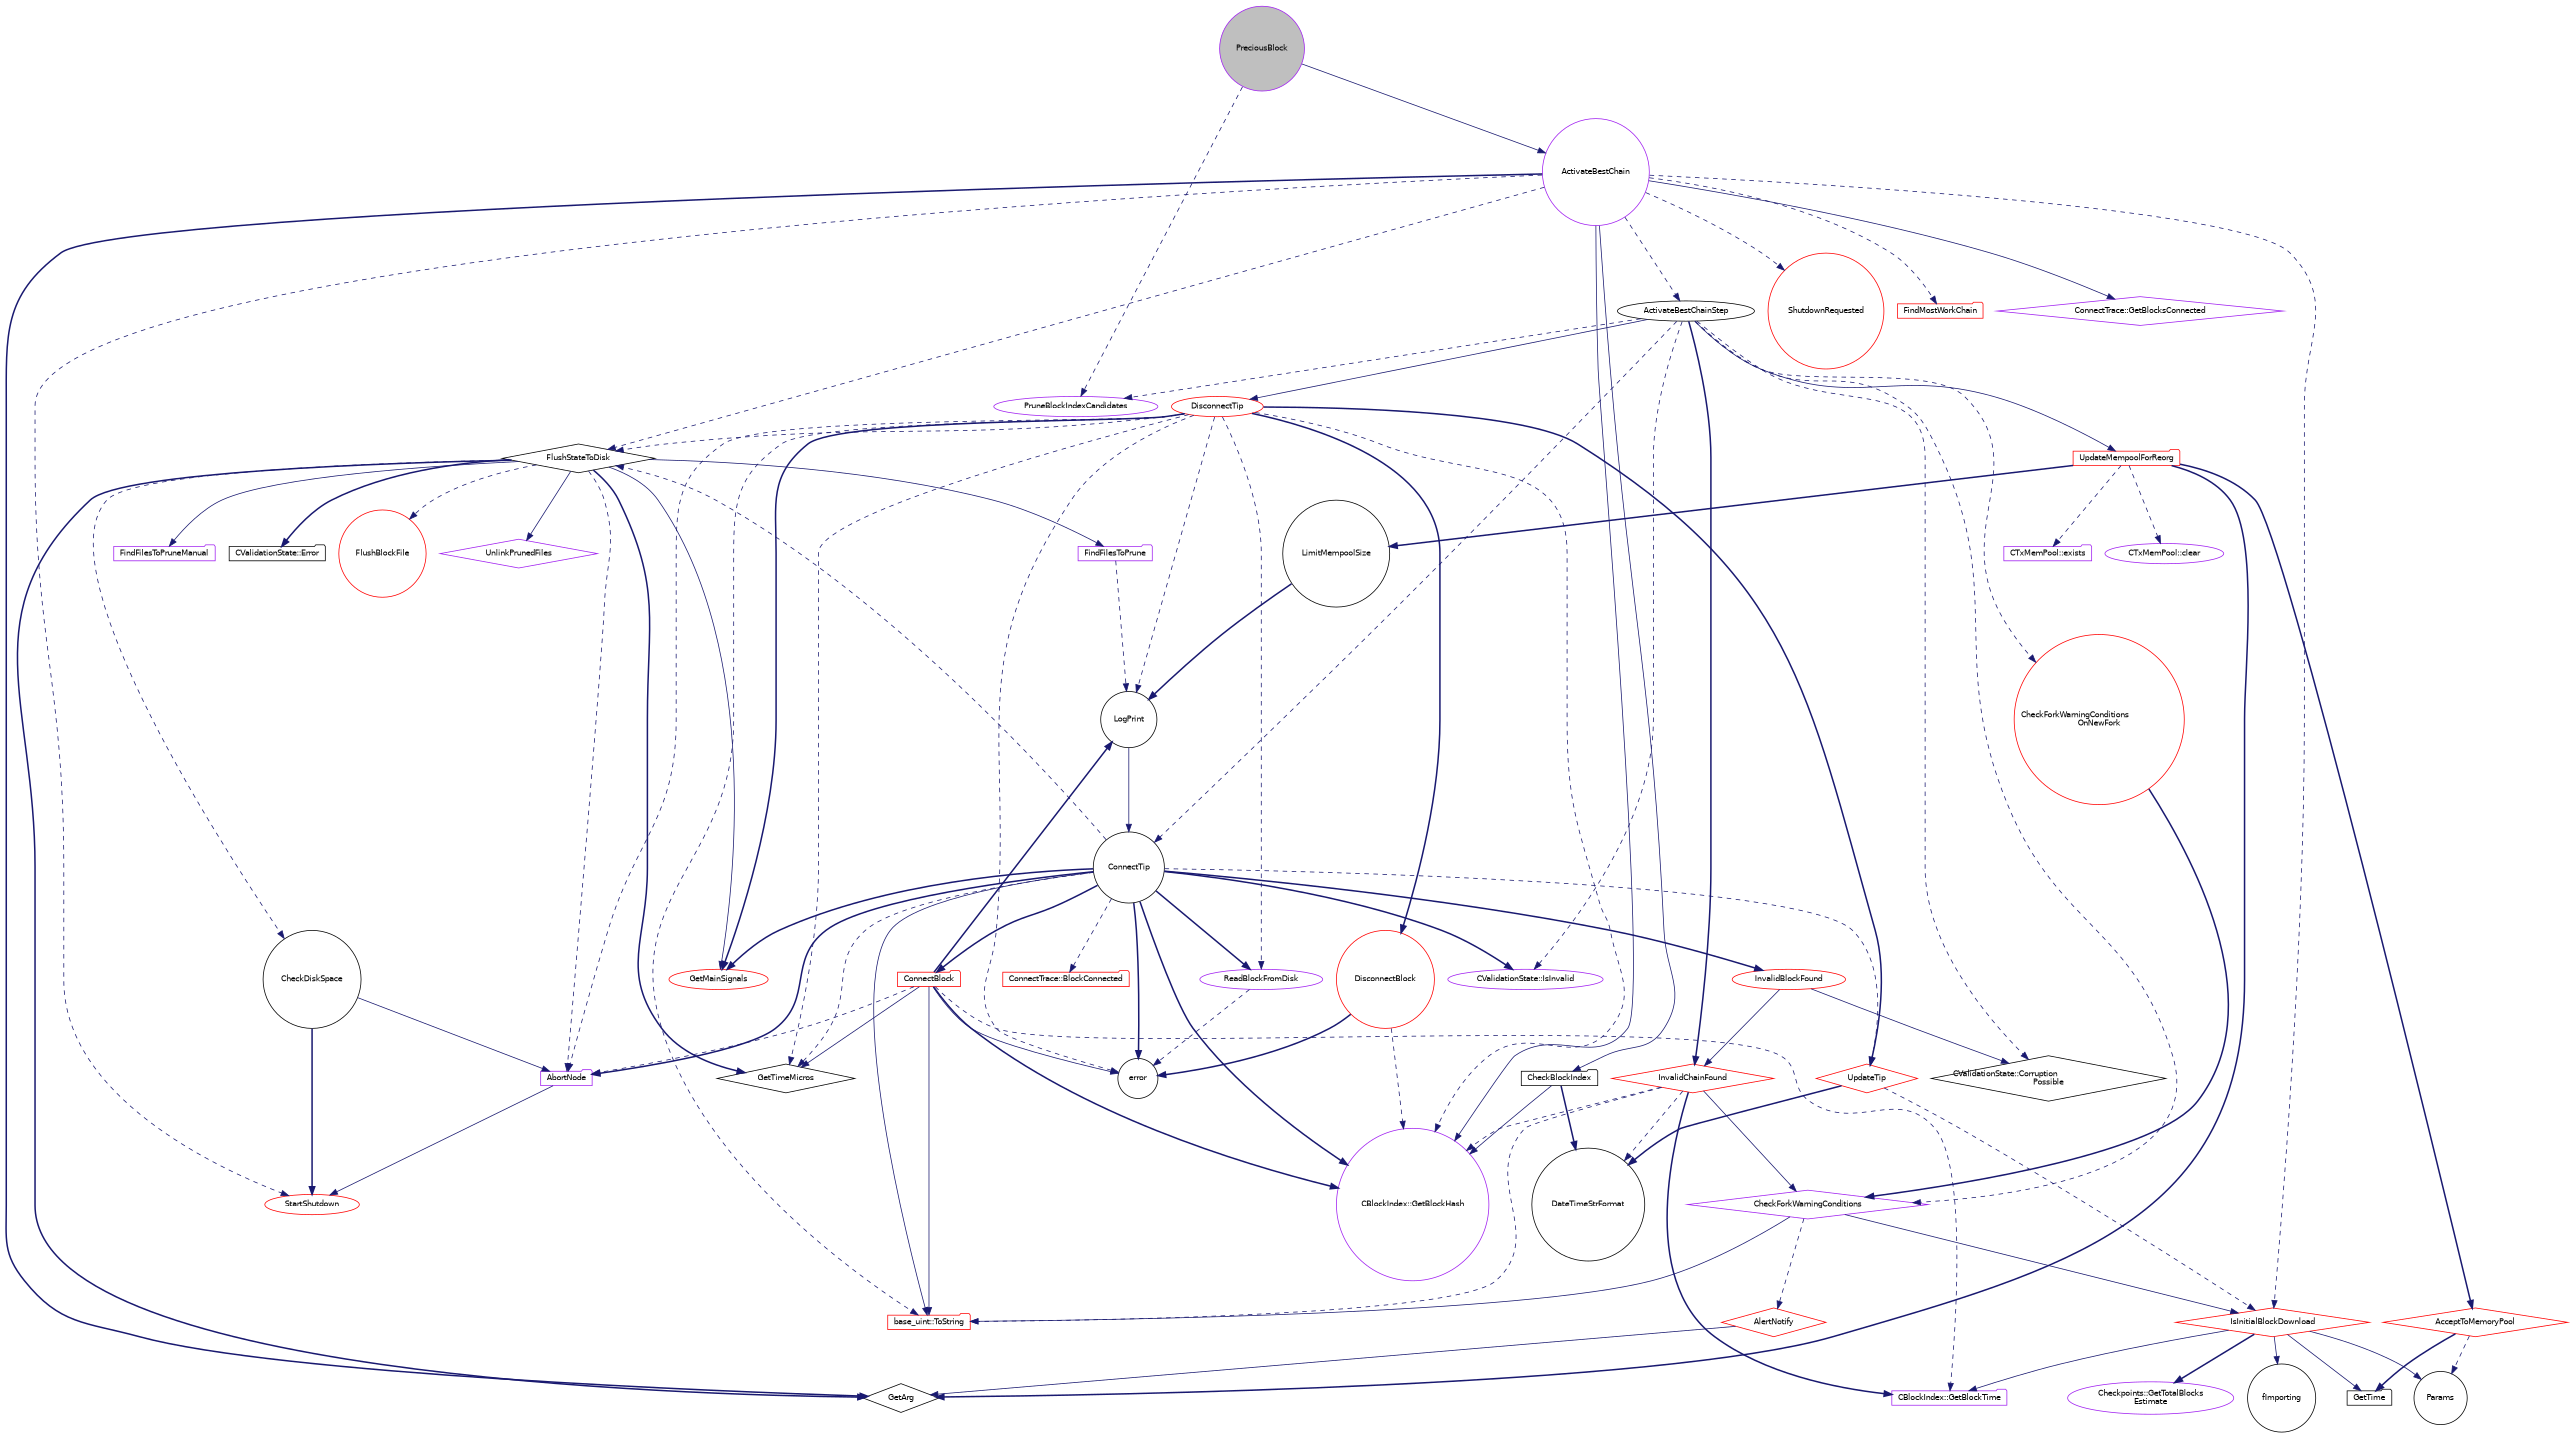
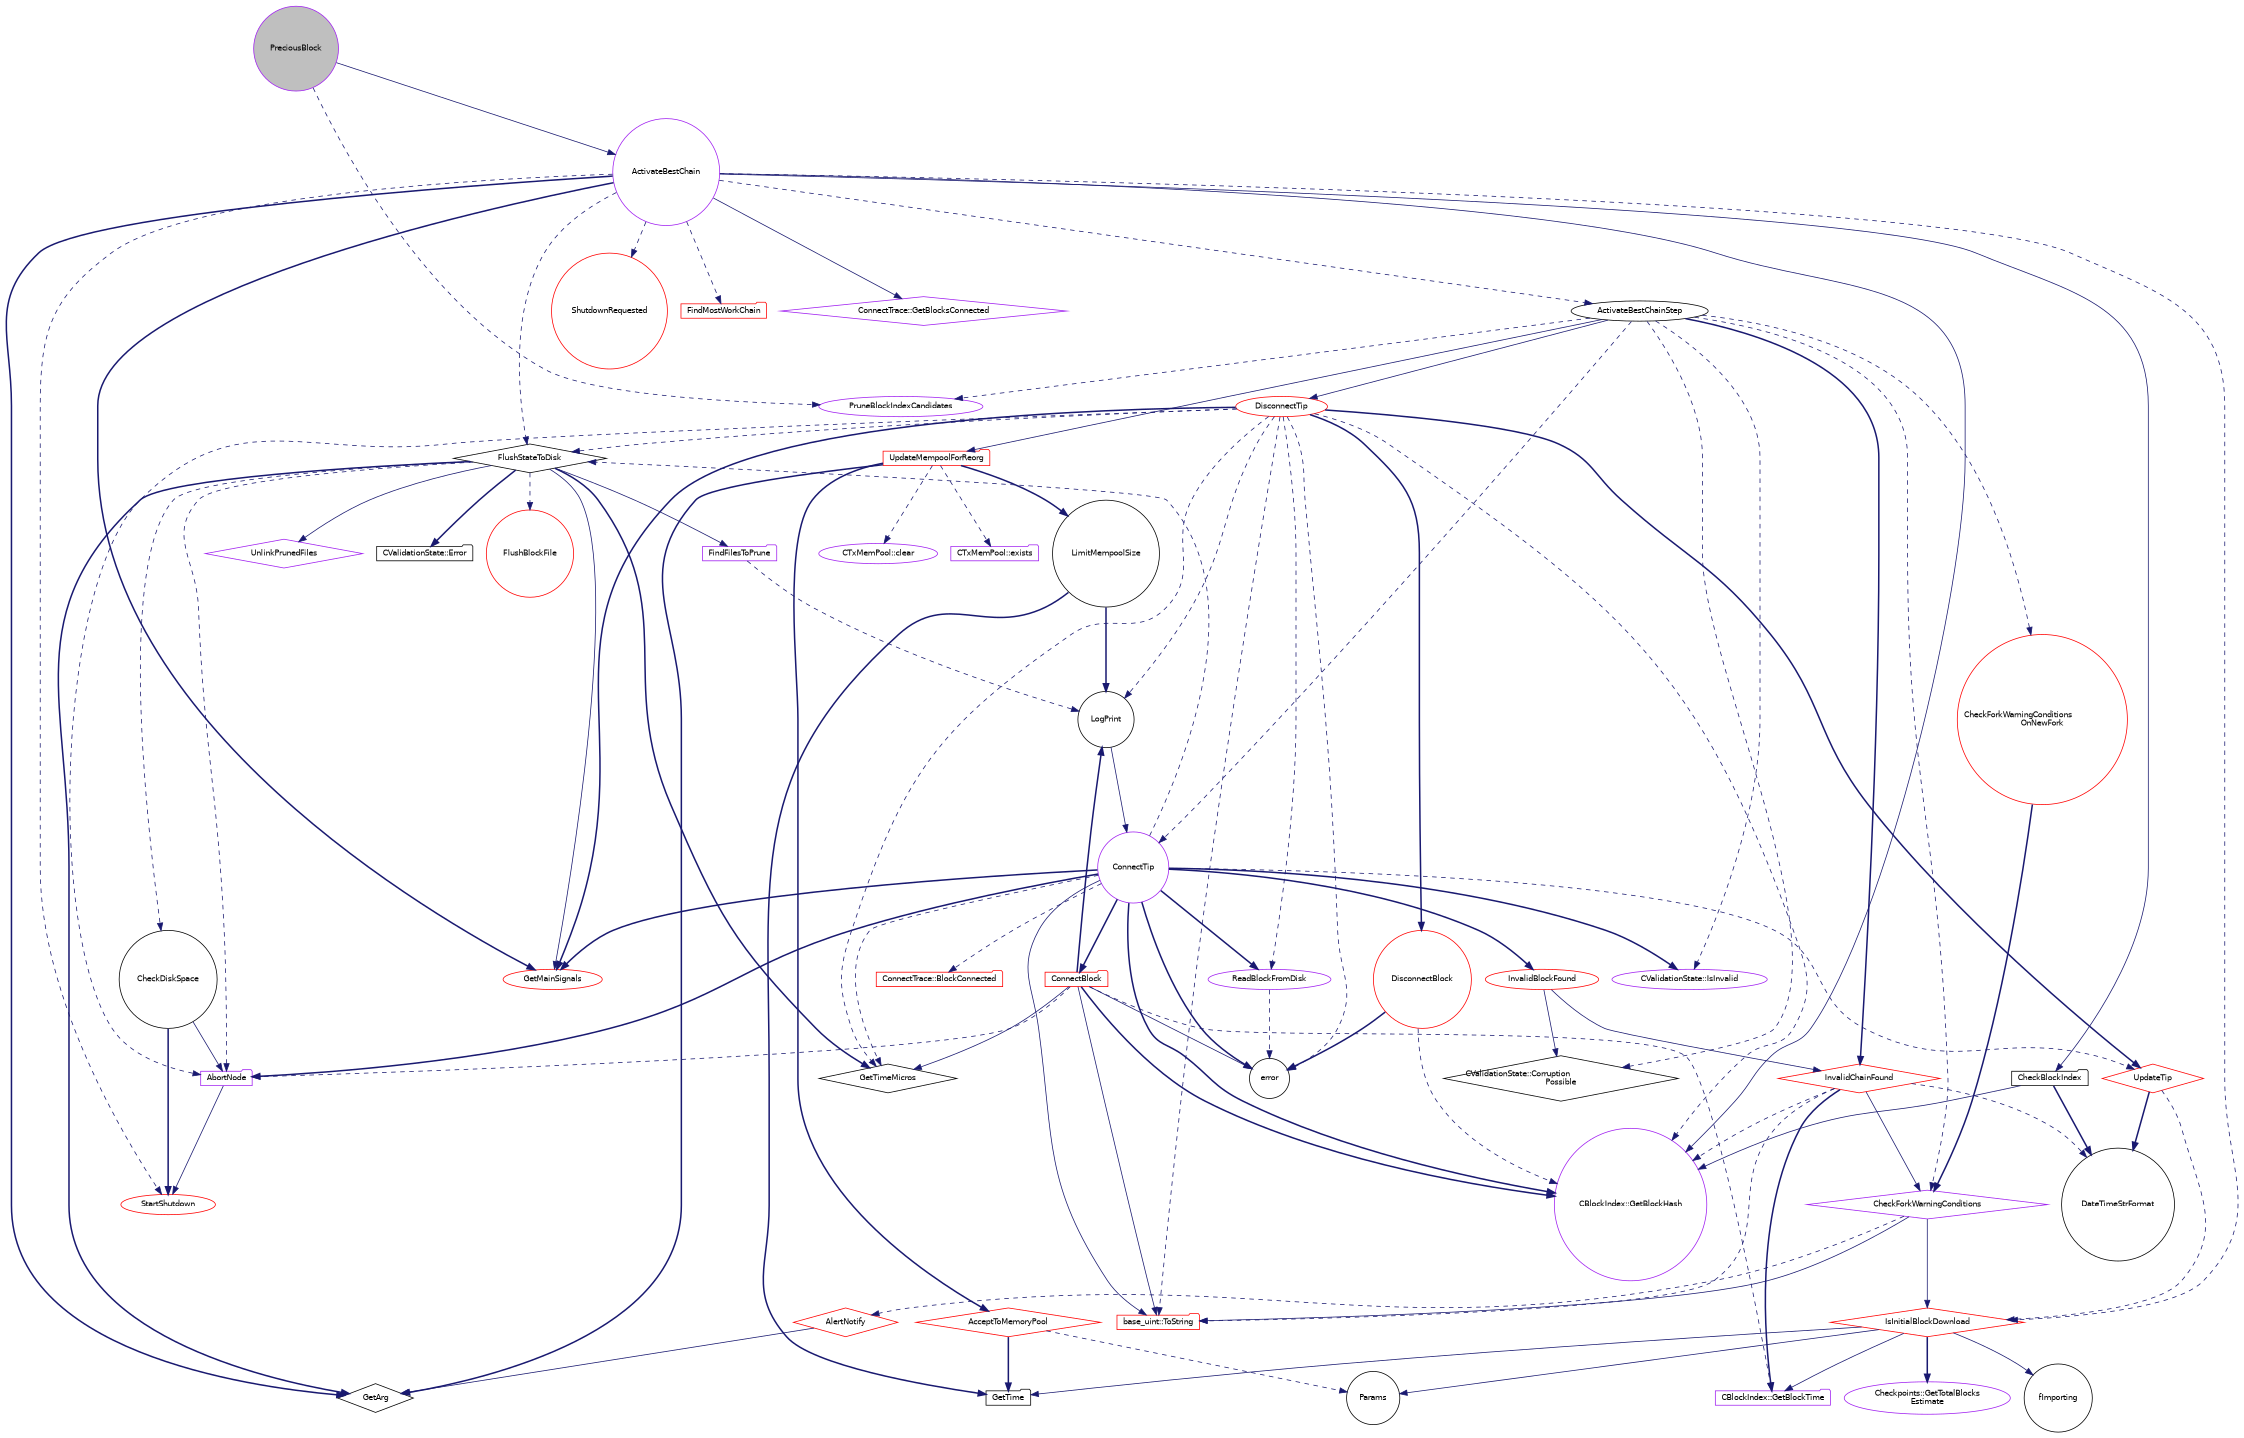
none -> (102, 489)
(164, 554) -> none
(1129, 868) -> (1133, 868)
none -> (768, 951)
